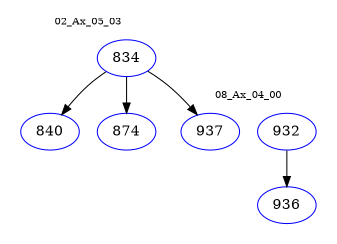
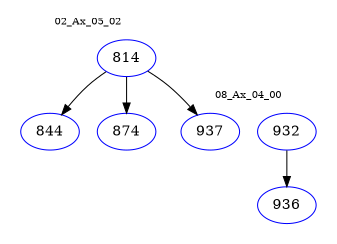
(88, 22) -> (88, 22)
(127, 58) -> (127, 58)
(50, 132) -> (50, 132)
